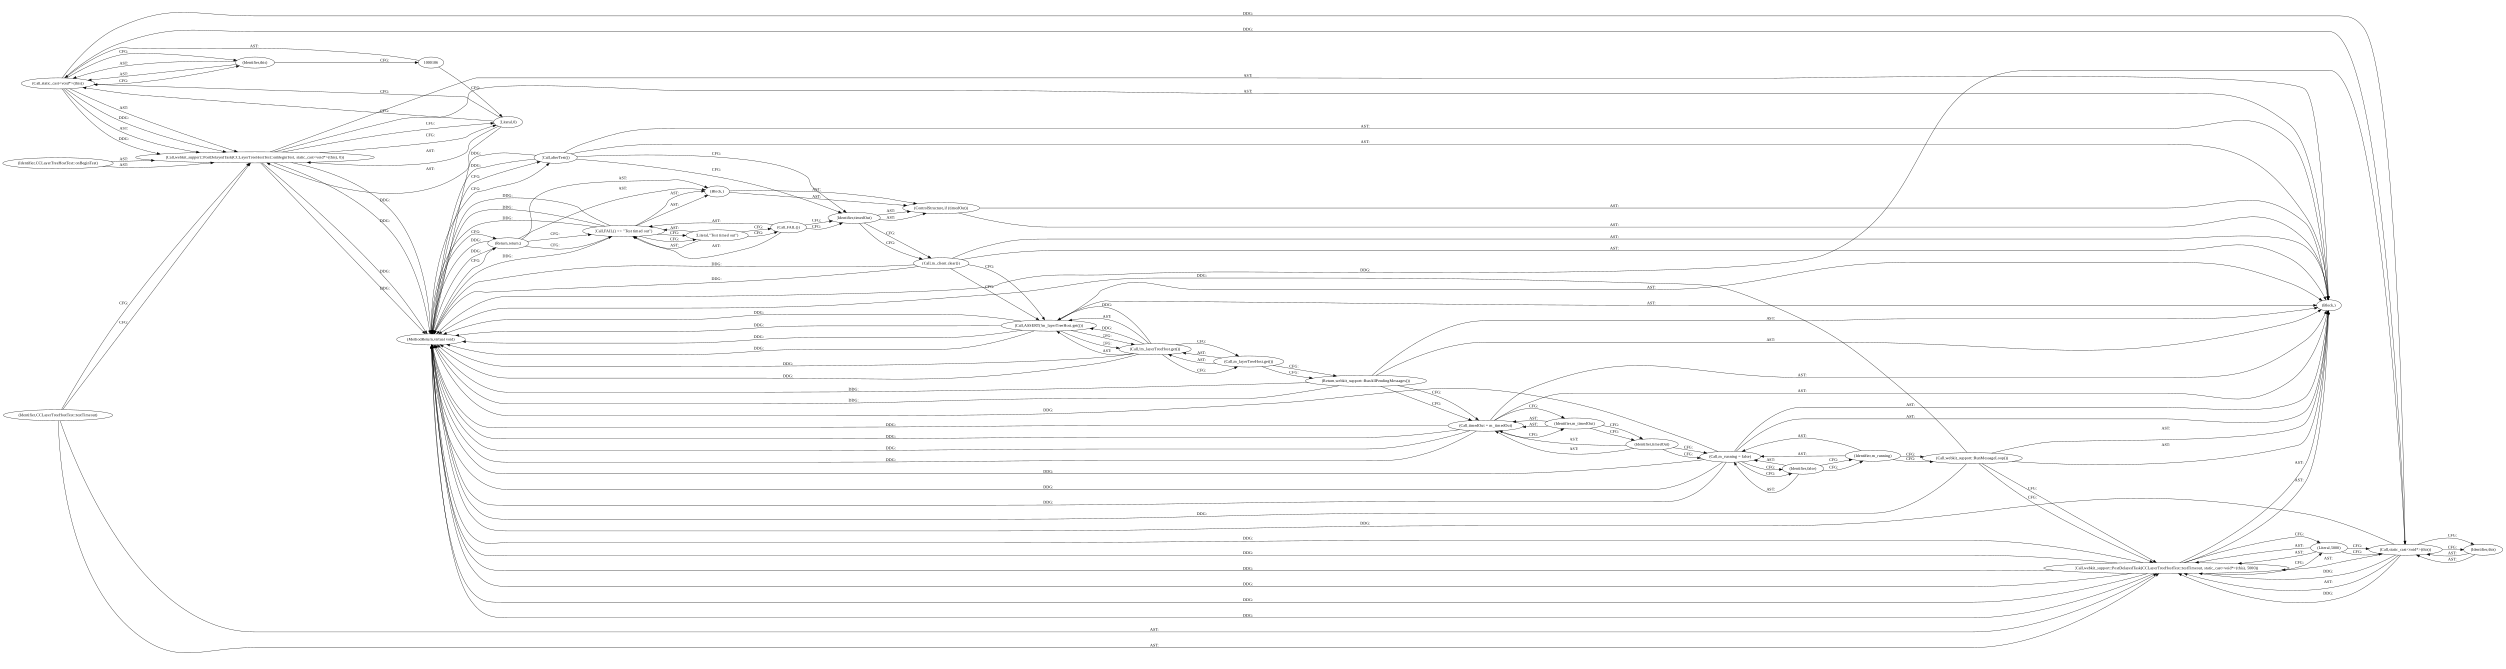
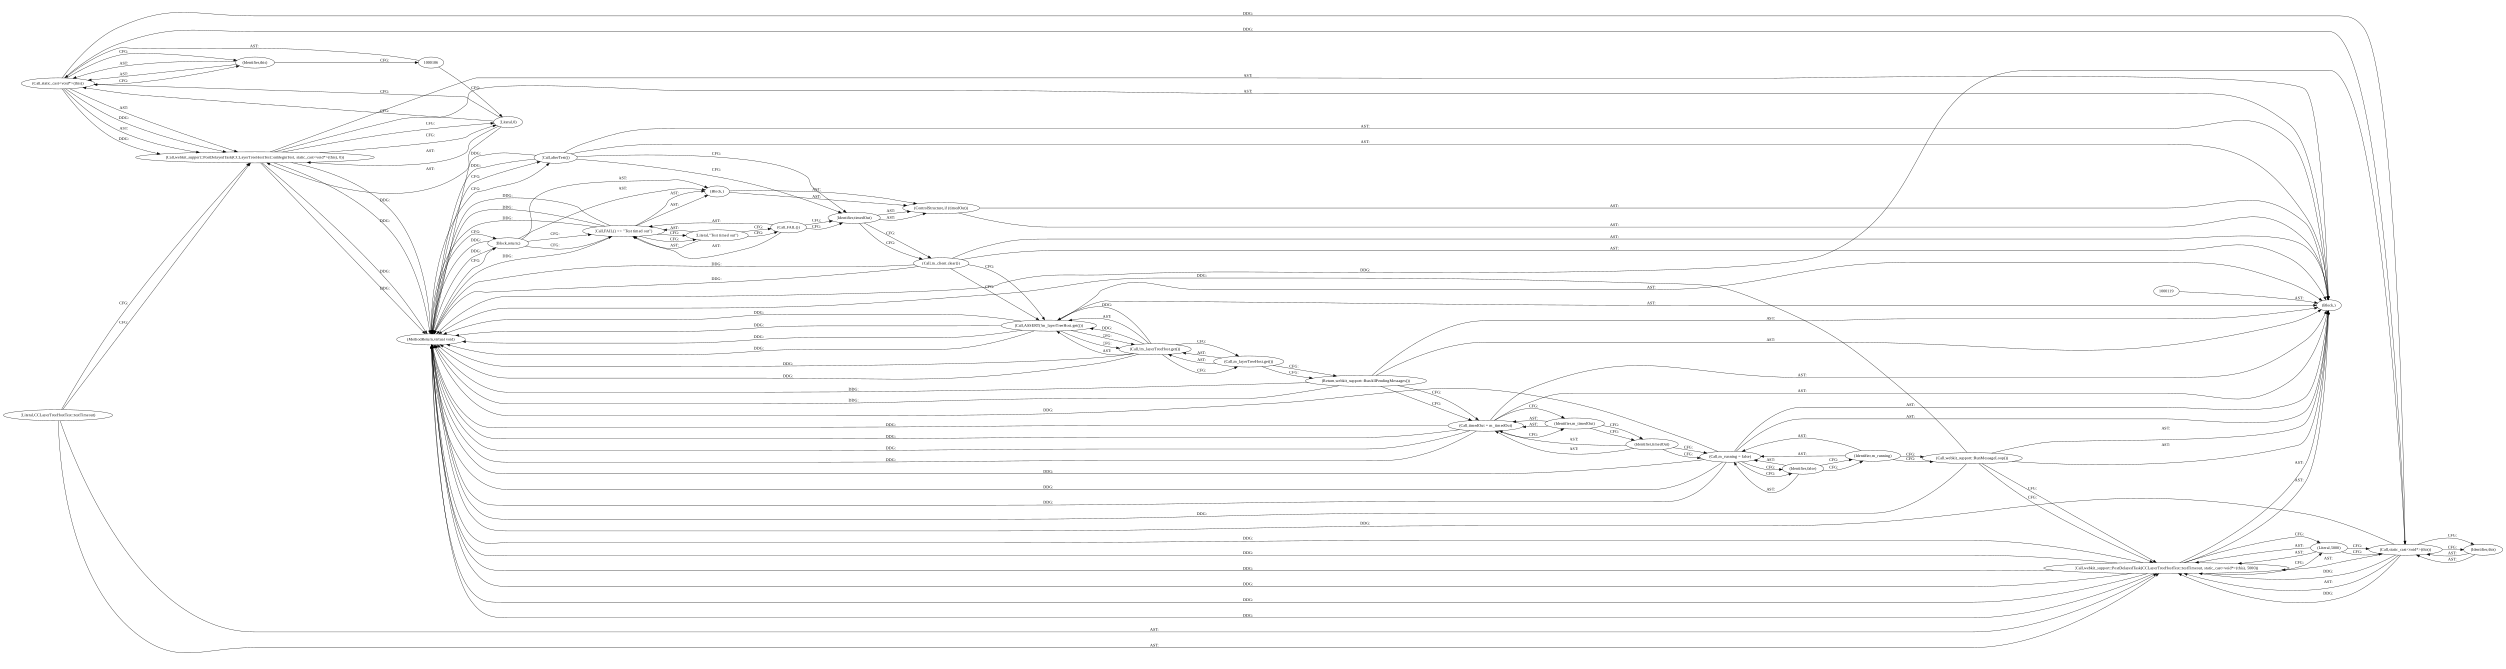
(58, 163) -> none
(508, 243) -> (508, 243)
none -> (2166, 291)
(58, 415) -> (58, 415)
